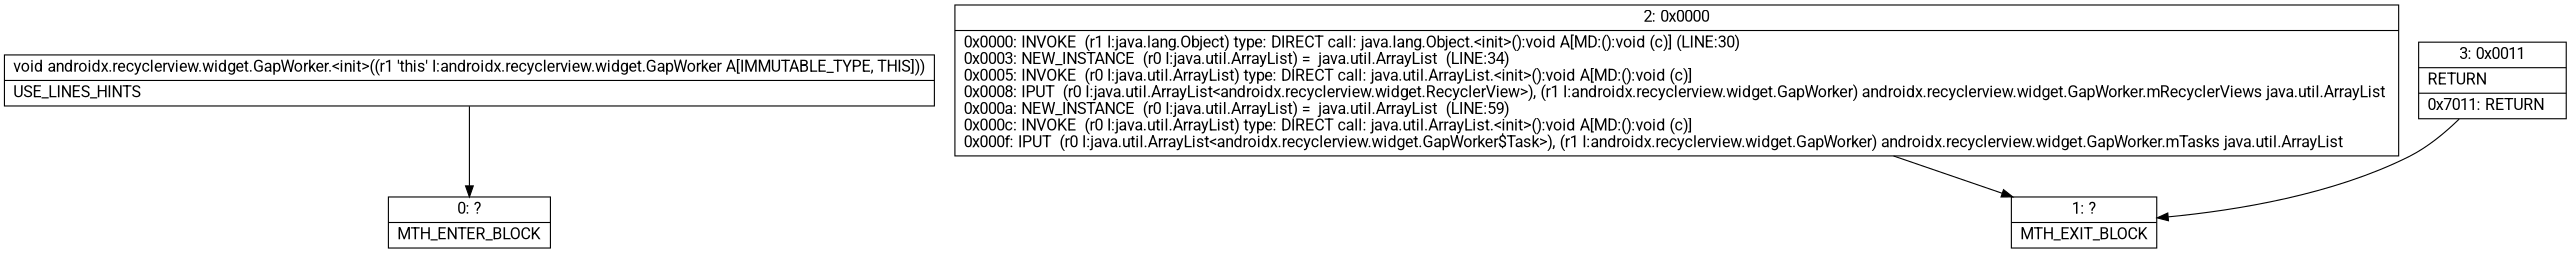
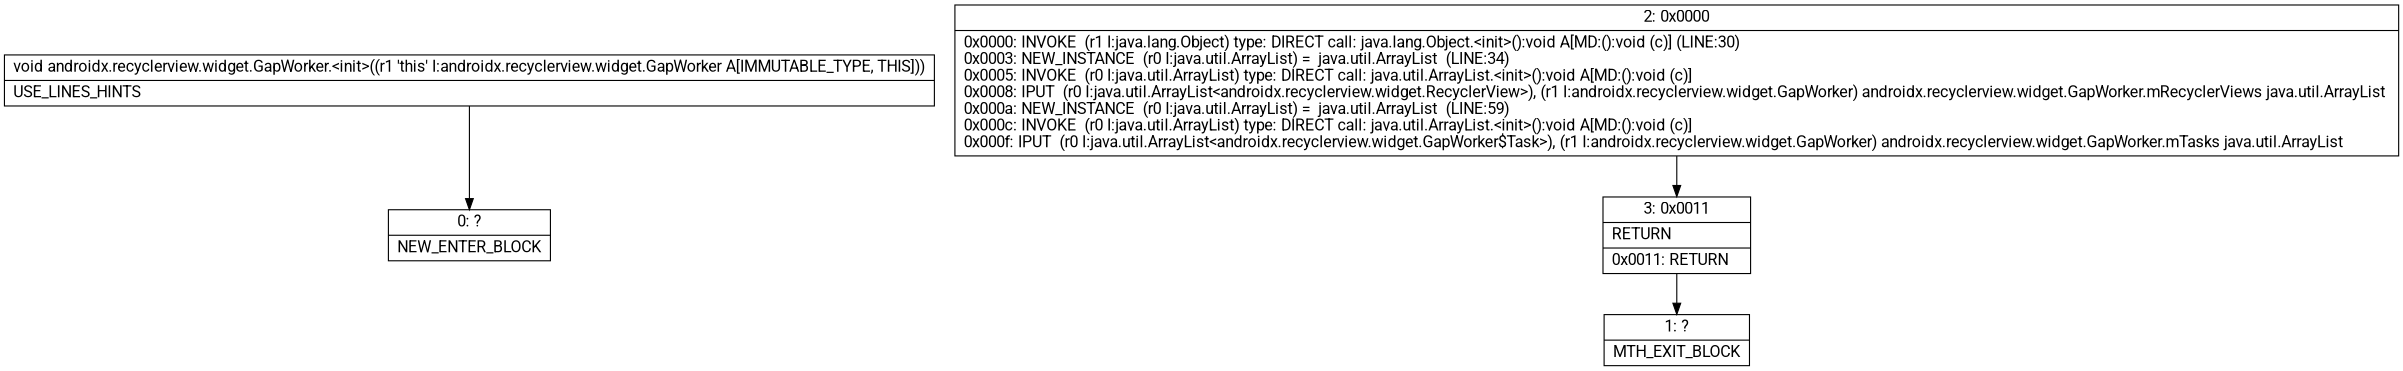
(2492, 105) -> (1677, 260)
(1948, 175) -> (1677, 171)
(469, 235) -> (469, 247)
